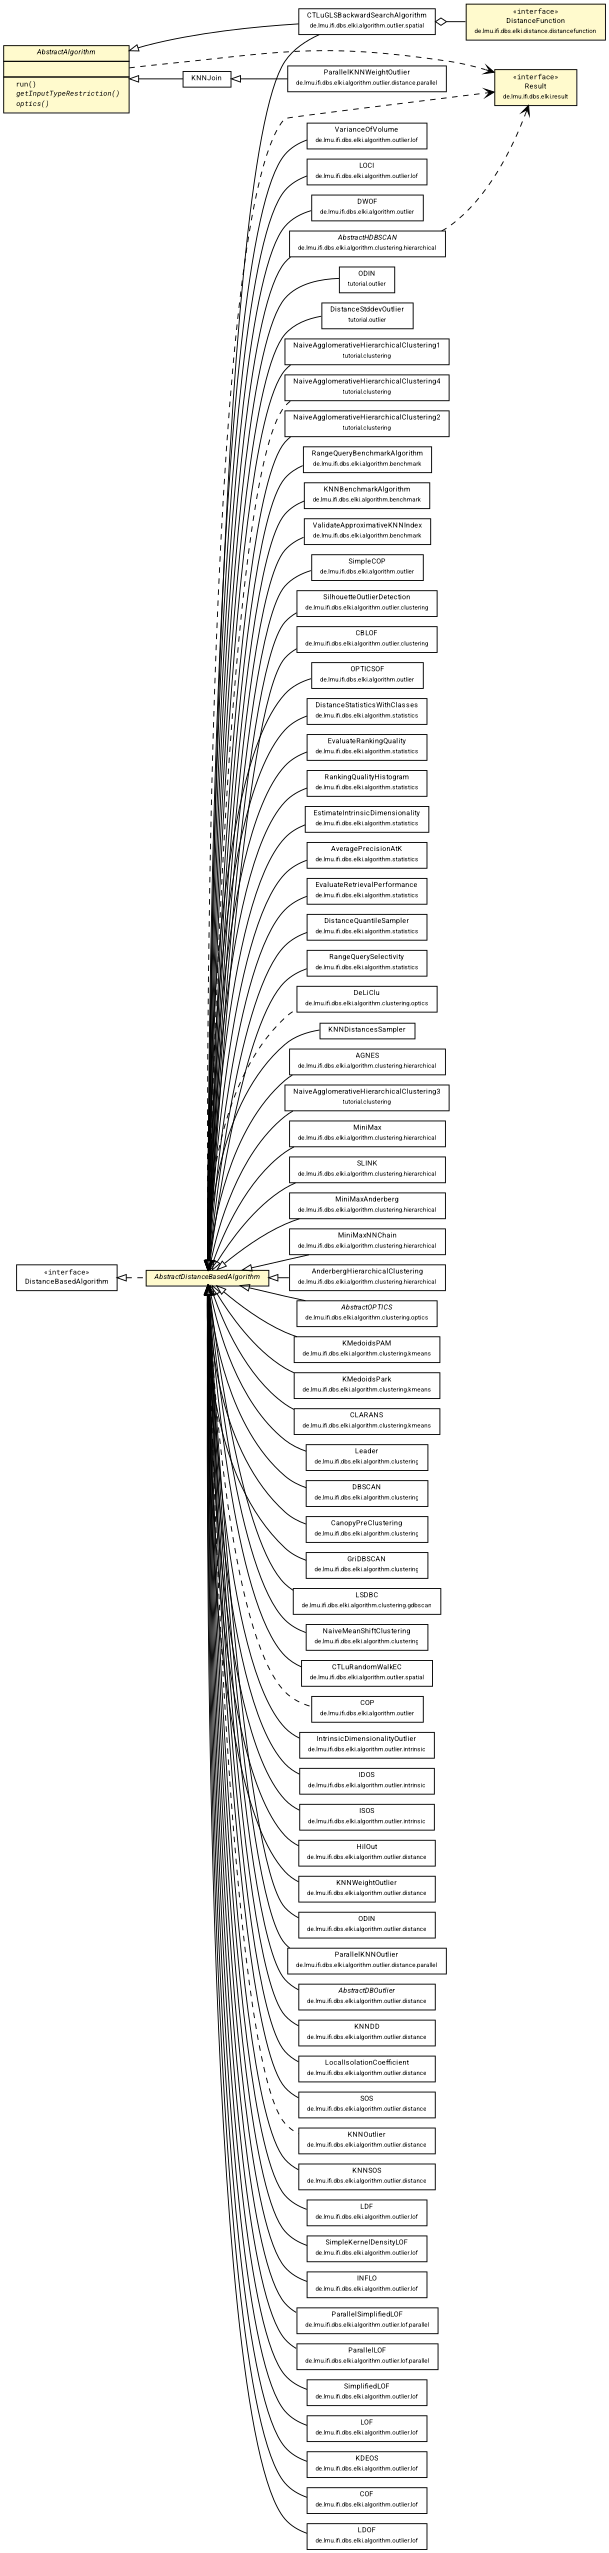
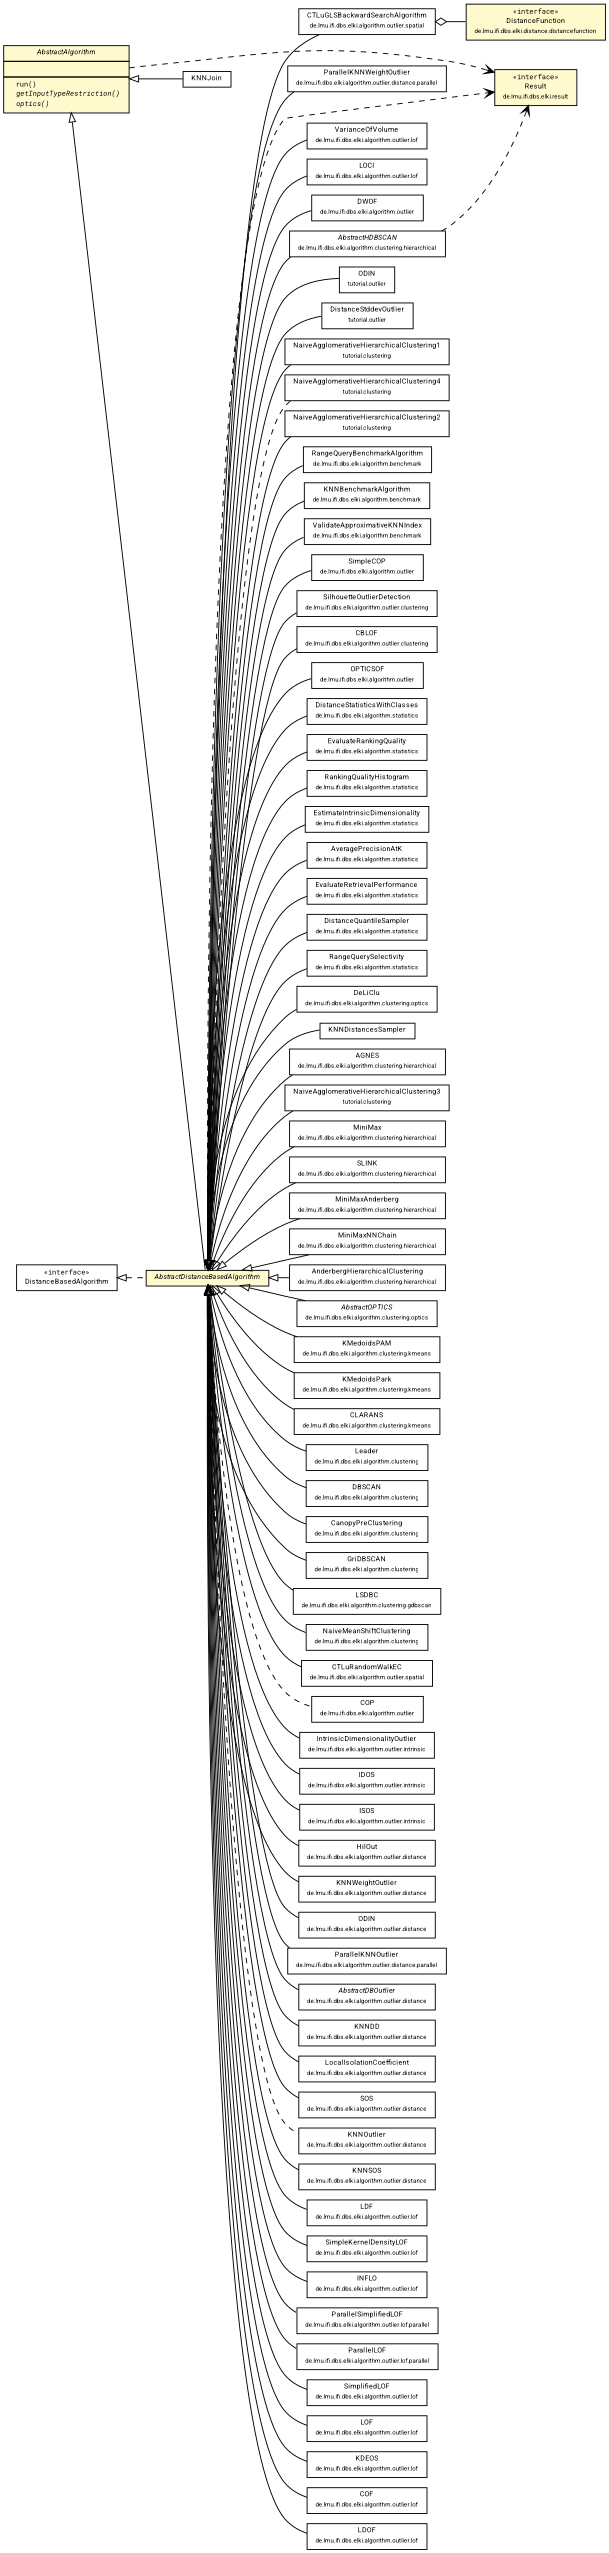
(218, 32) -> (139, 696)
(264, 79) -> (217, 671)
(226, 1124) -> (226, 1124)
